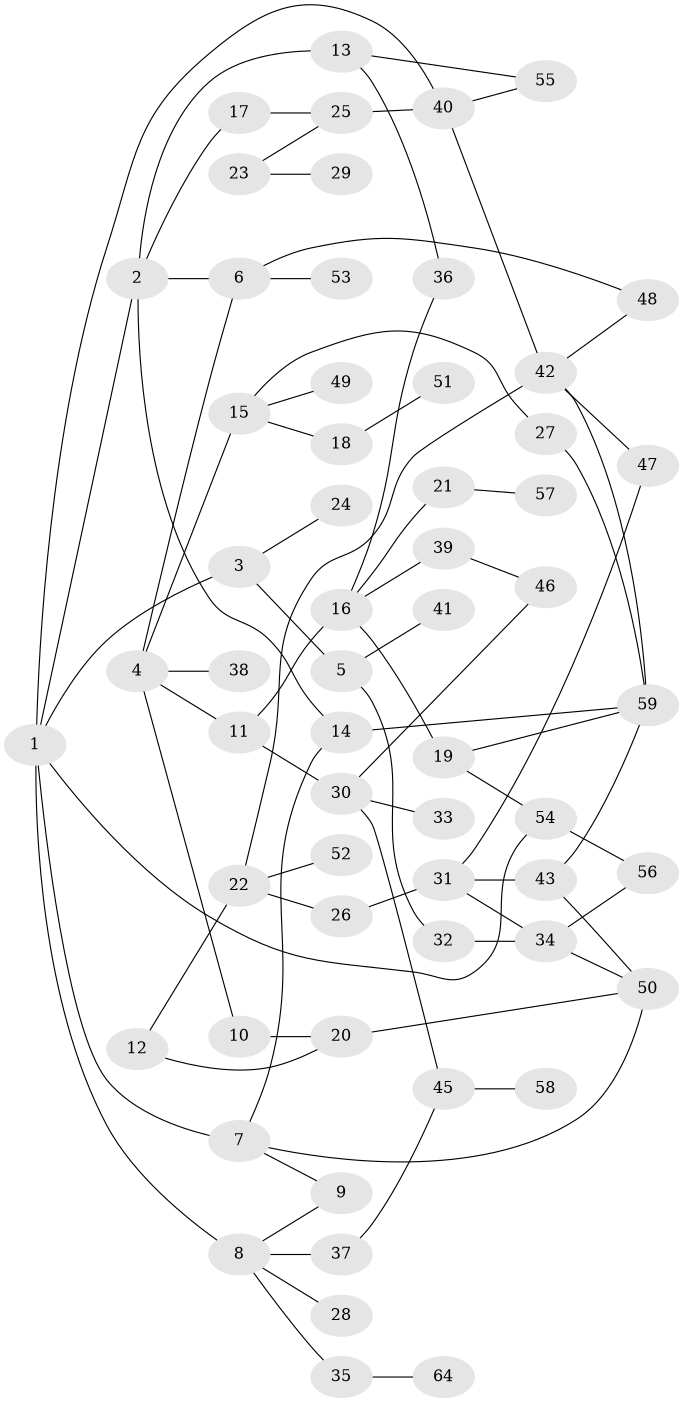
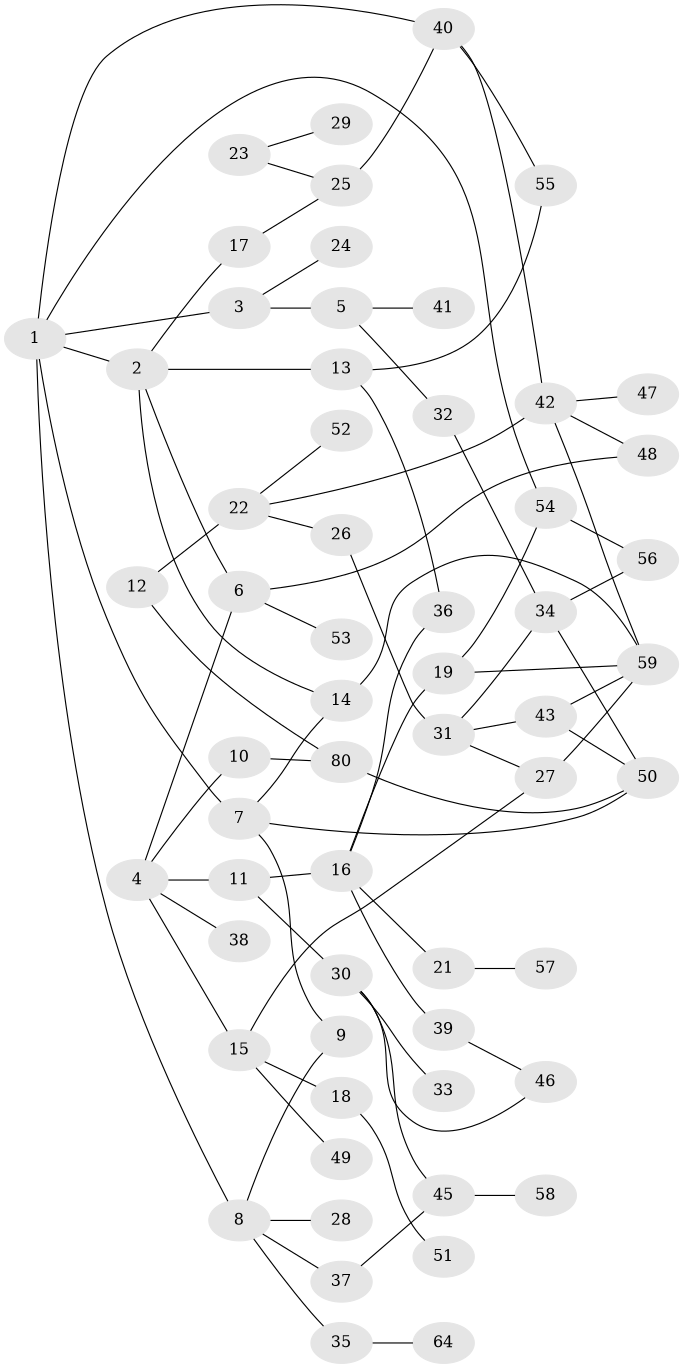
(565, 681) -> (495, 756)
(342, 1037) -> (342, 762)
